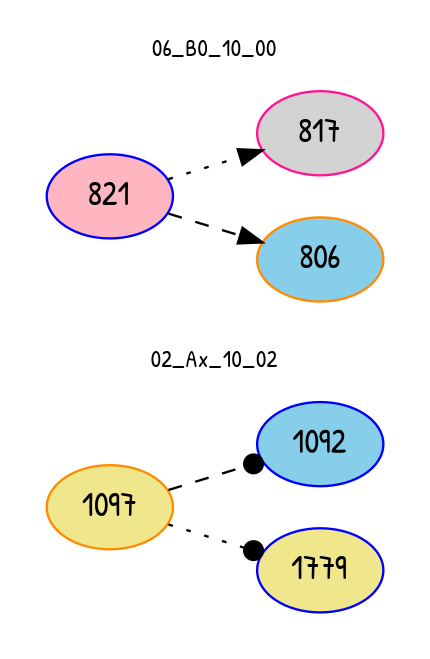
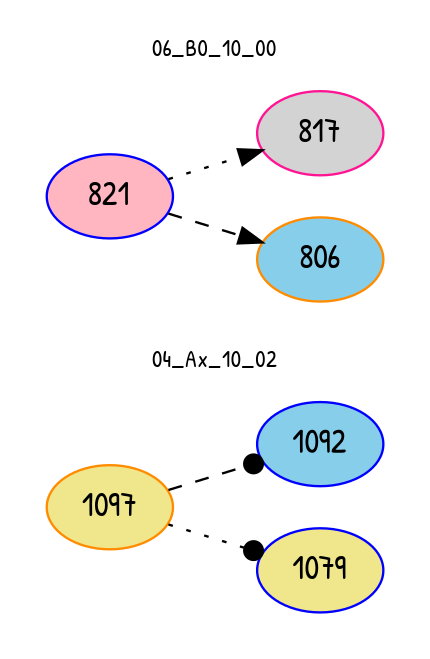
(215, 361) -> (215, 361)
(320, 570) -> (320, 570)
